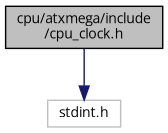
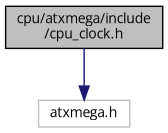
(84, 114) -> (84, 114)
